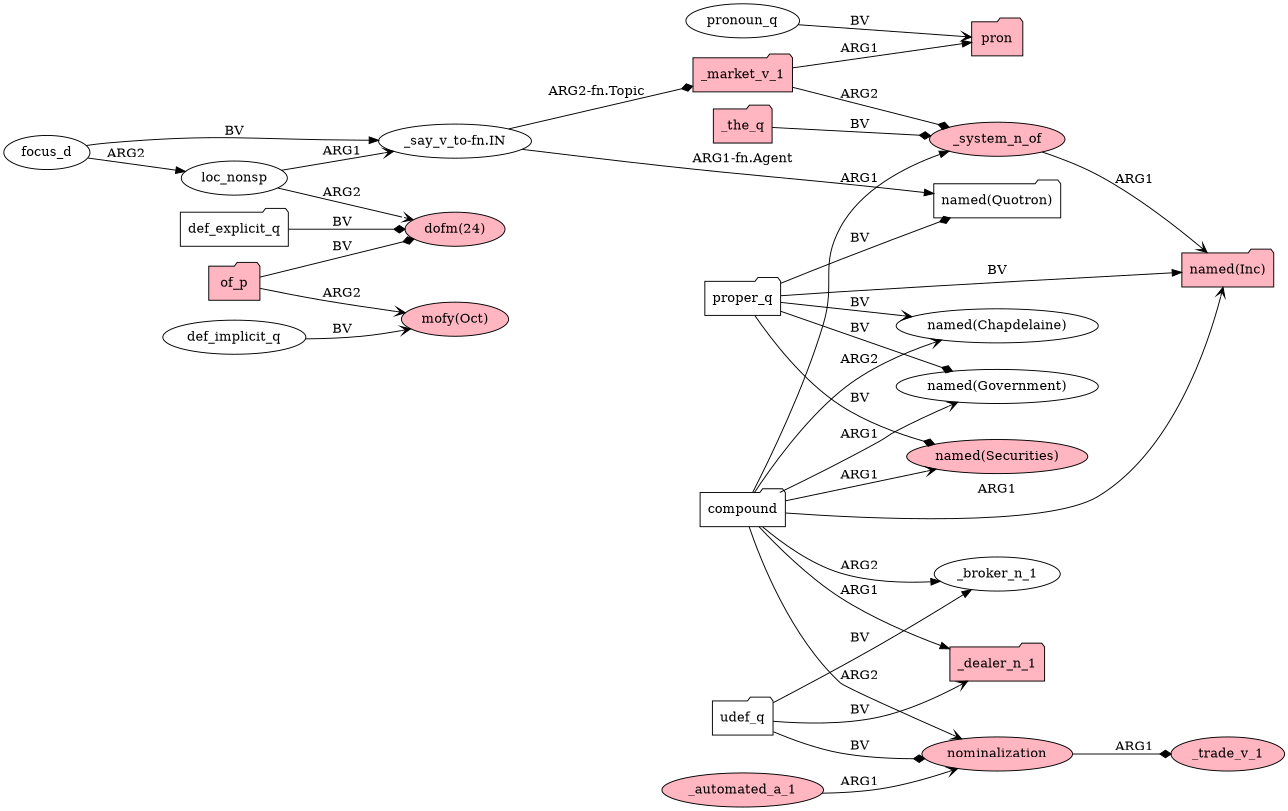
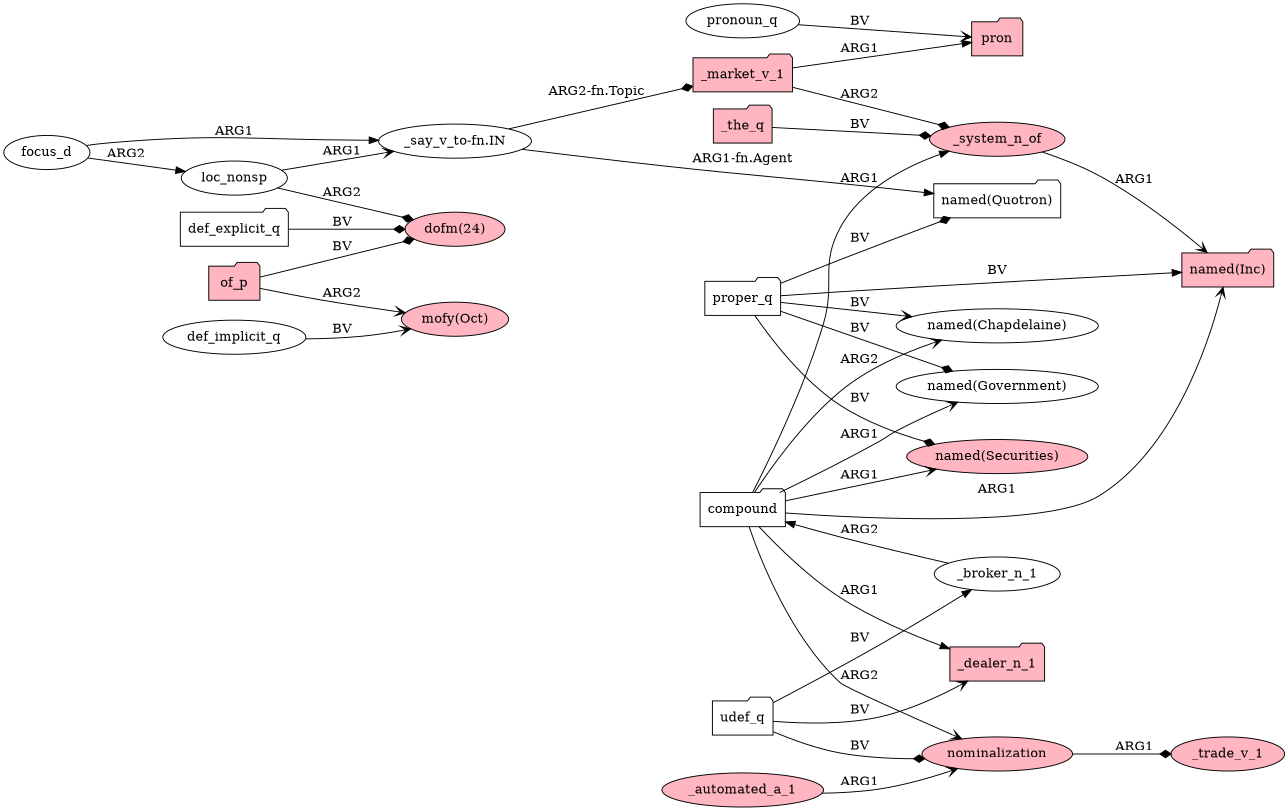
(234, 131) -> (234, 131)
(340, 203) -> (340, 203)
(840, 573) -> (871, 545)
